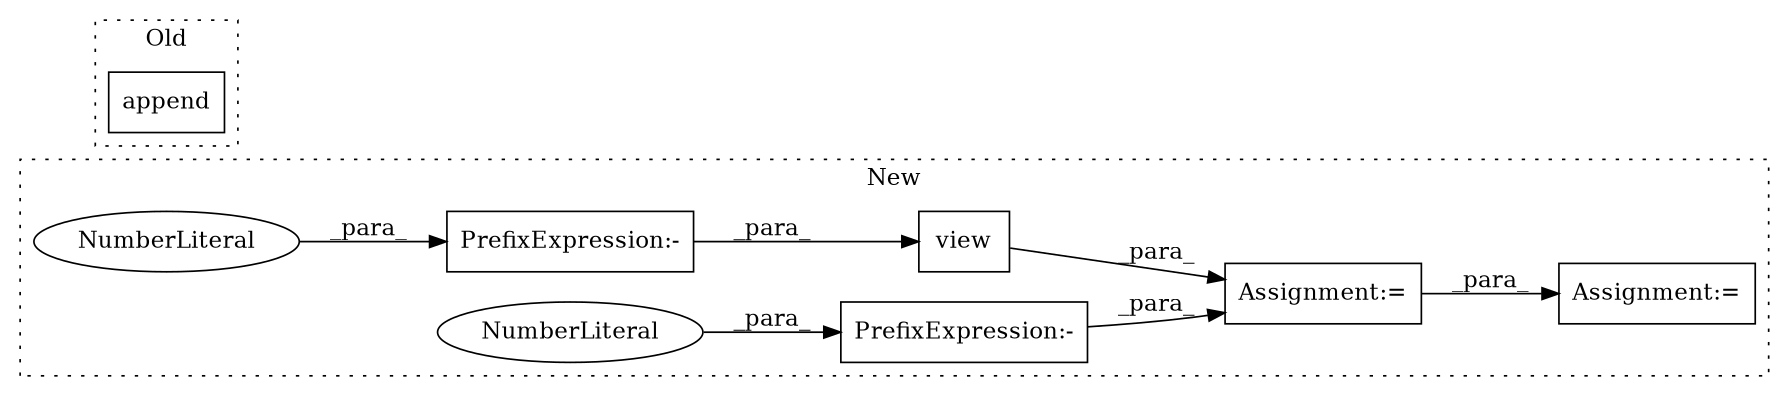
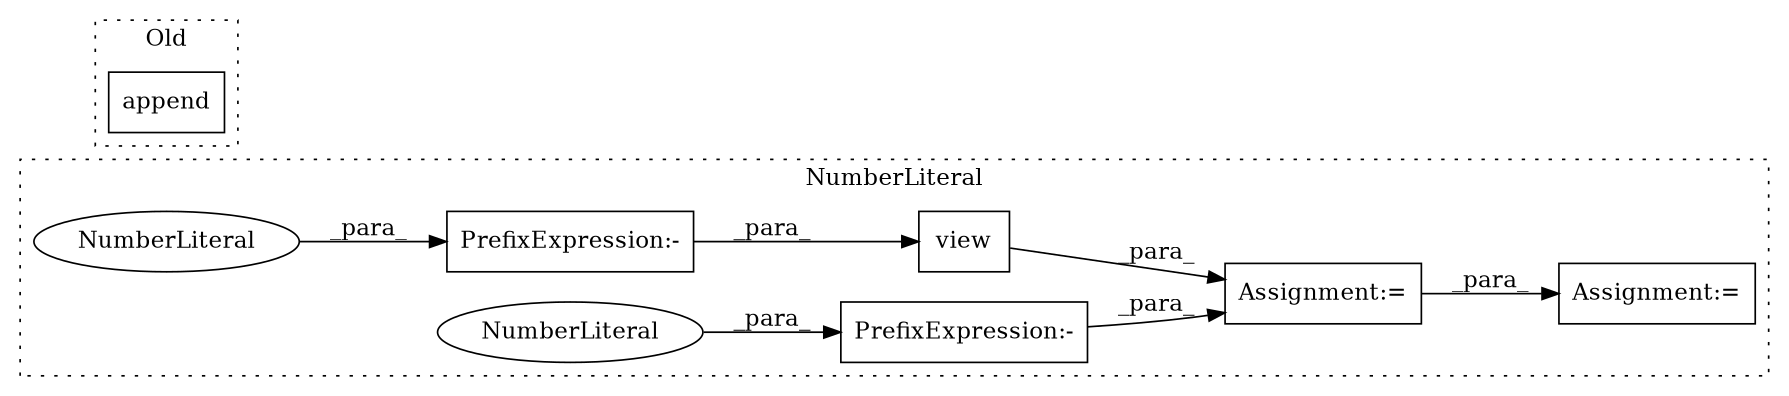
(894, 179) -> (894, 179)
